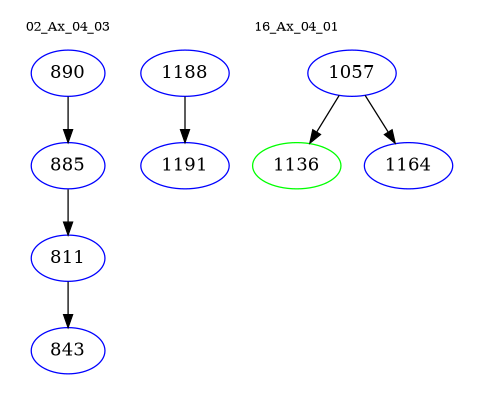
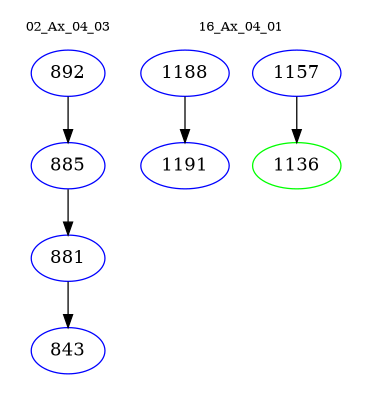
(68, 73) -> (68, 73)
(352, 73) -> (297, 73)
(409, 166) -> none
(68, 258) -> (68, 258)
